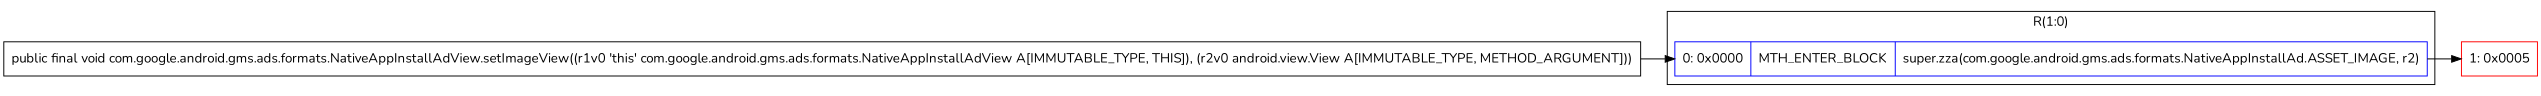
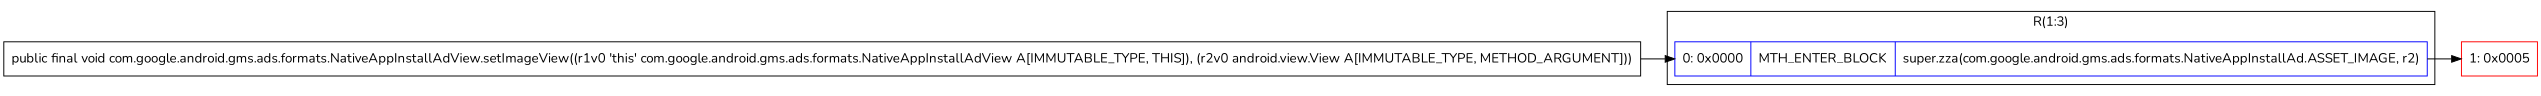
(2051, 22) -> (2051, 22)
